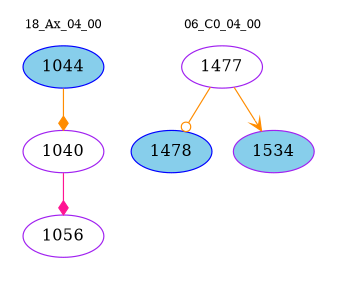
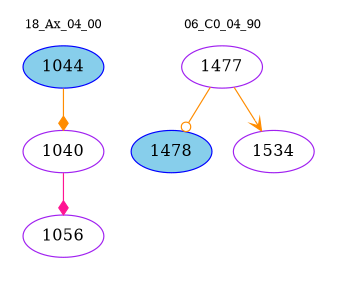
(223, 25) -> (223, 25)
(274, 152) -> (274, 152)
